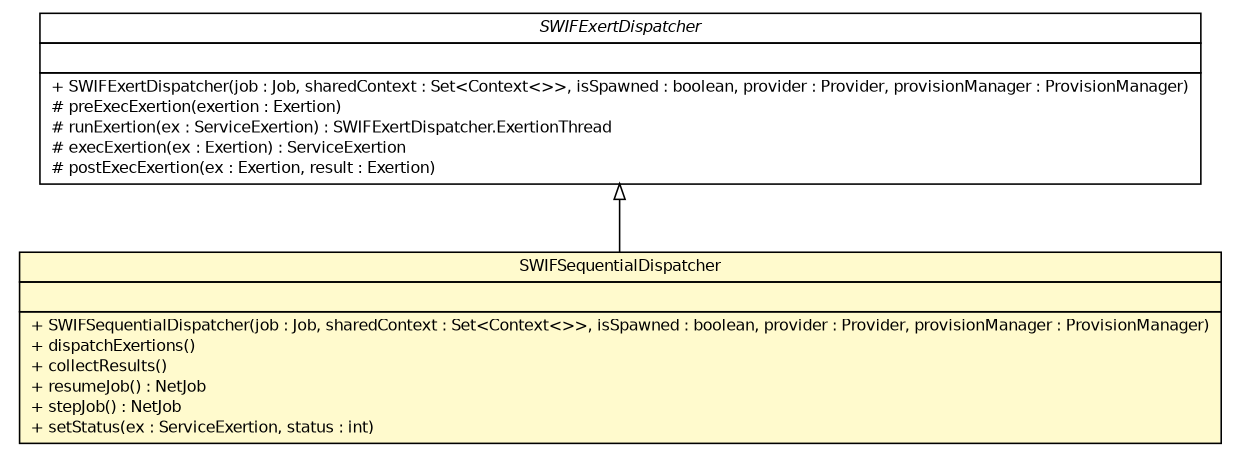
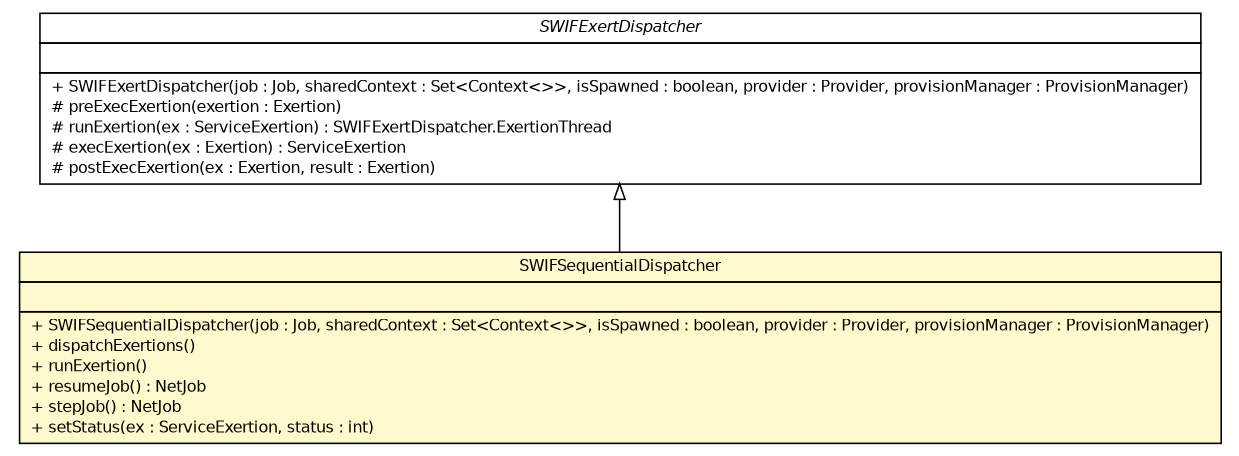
(99, 367) -> (89, 367)
